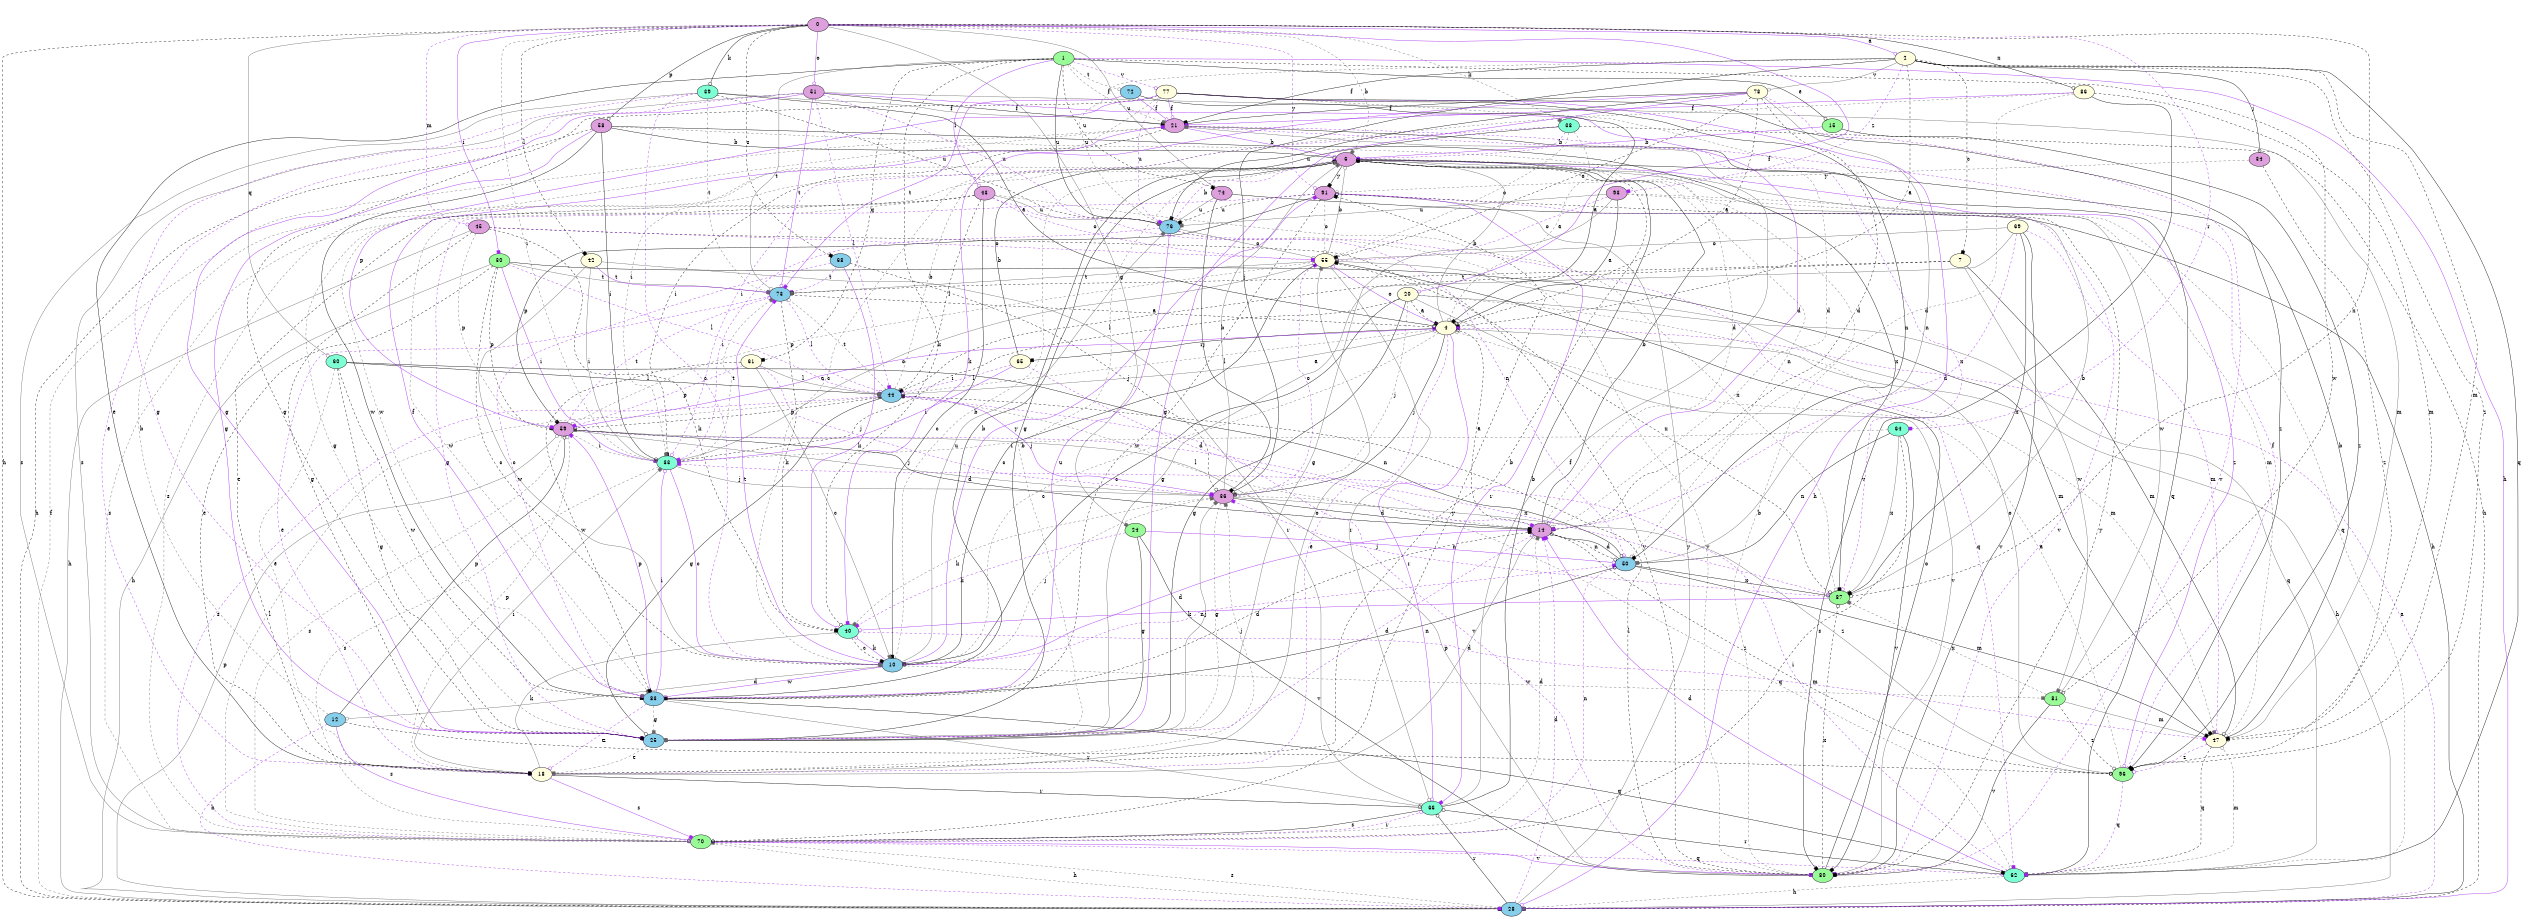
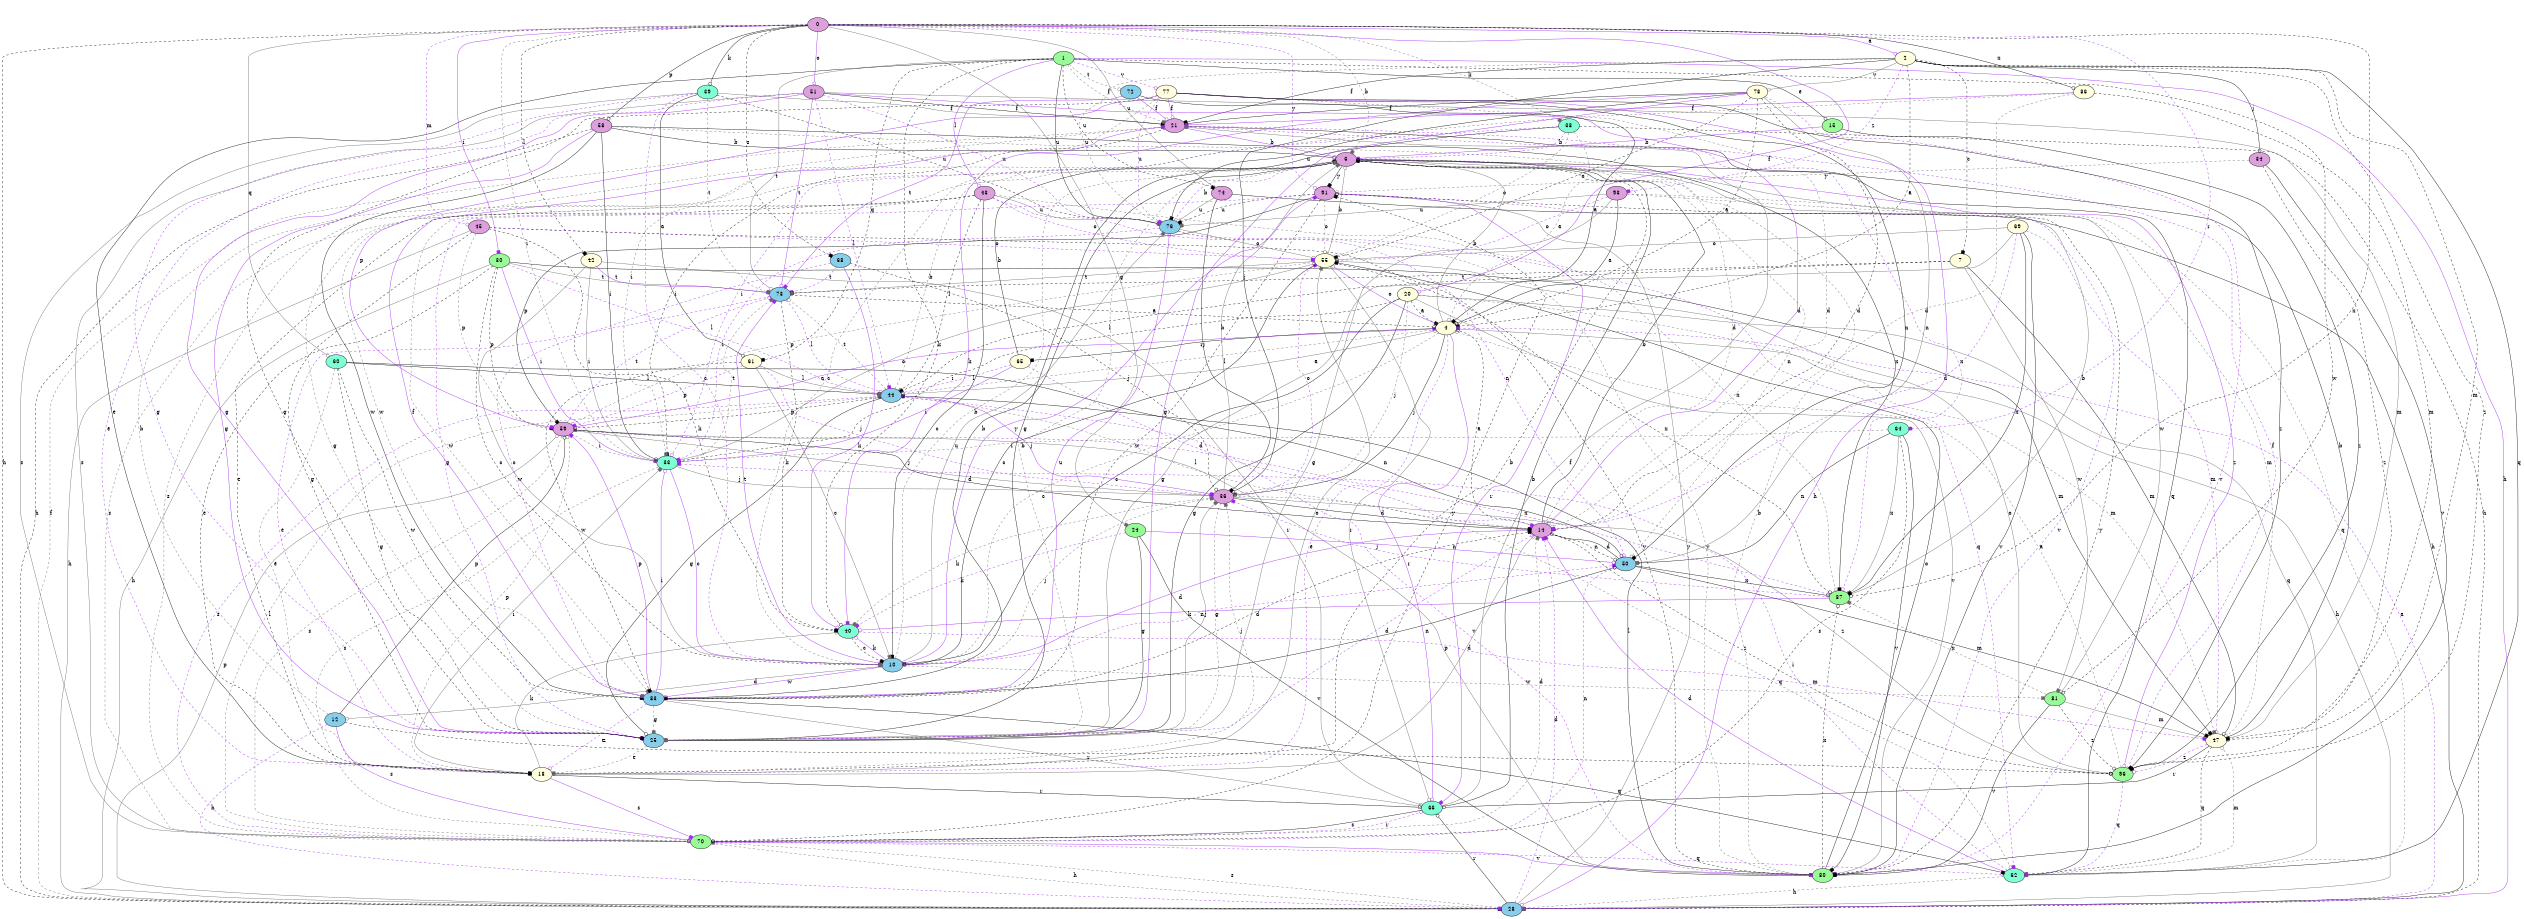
(1036, 227) -> (661, 224)
(1883, 425) -> (2386, 694)
(1508, 487) -> (1508, 487)
(1724, 846) -> (1832, 793)
